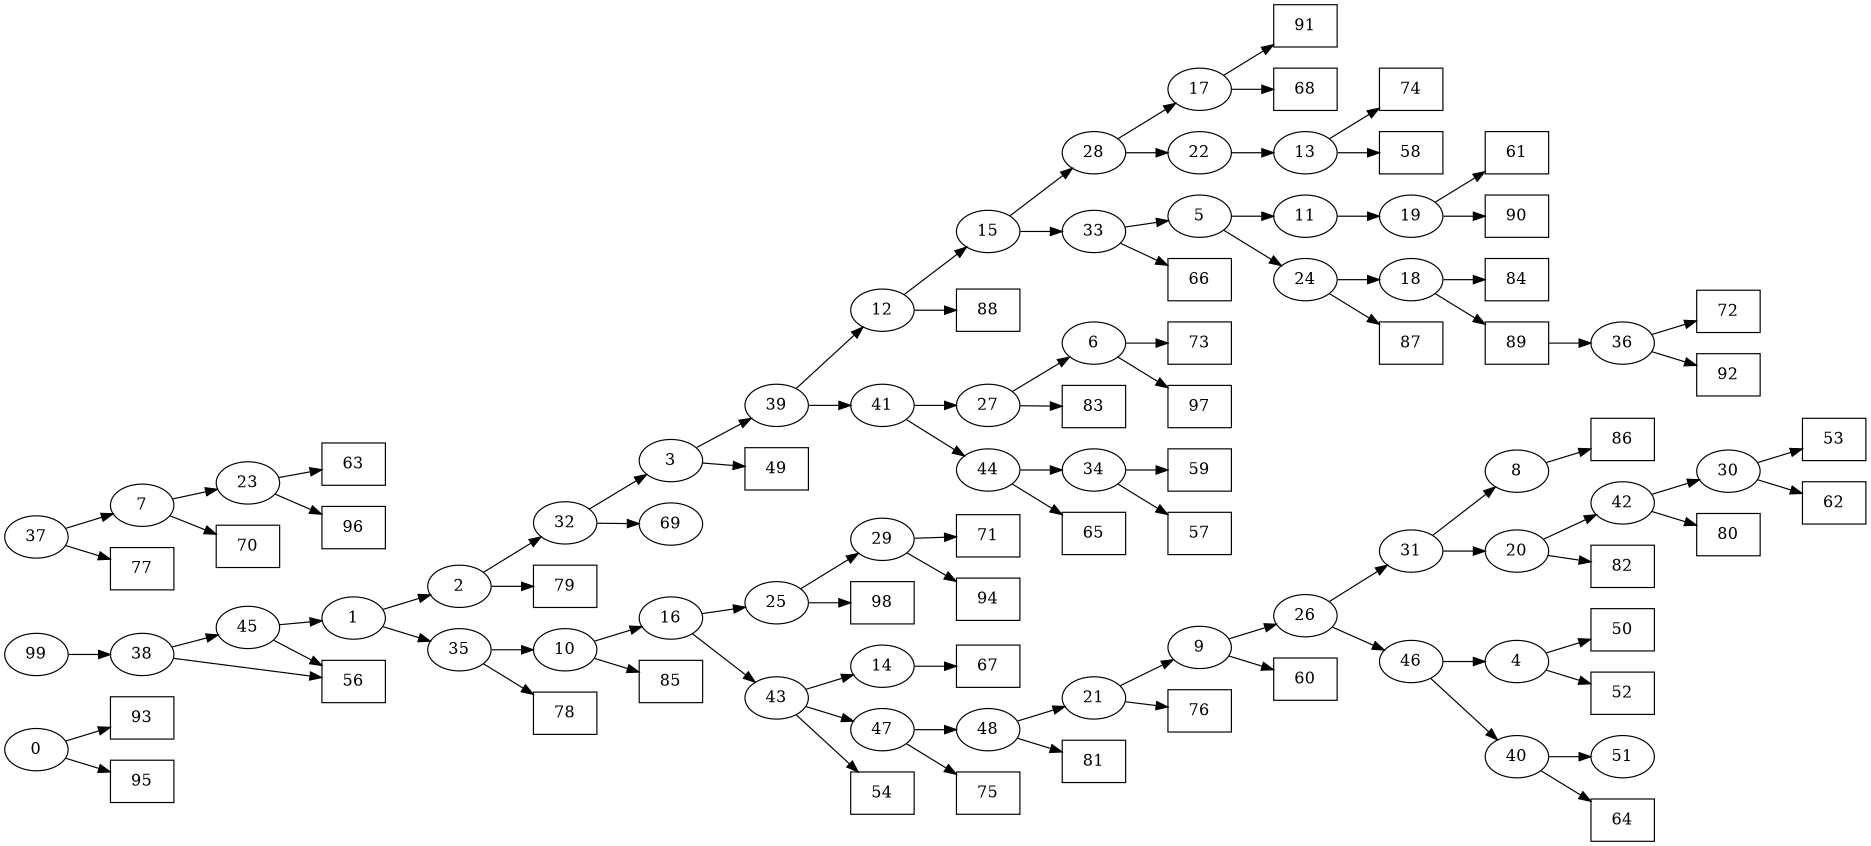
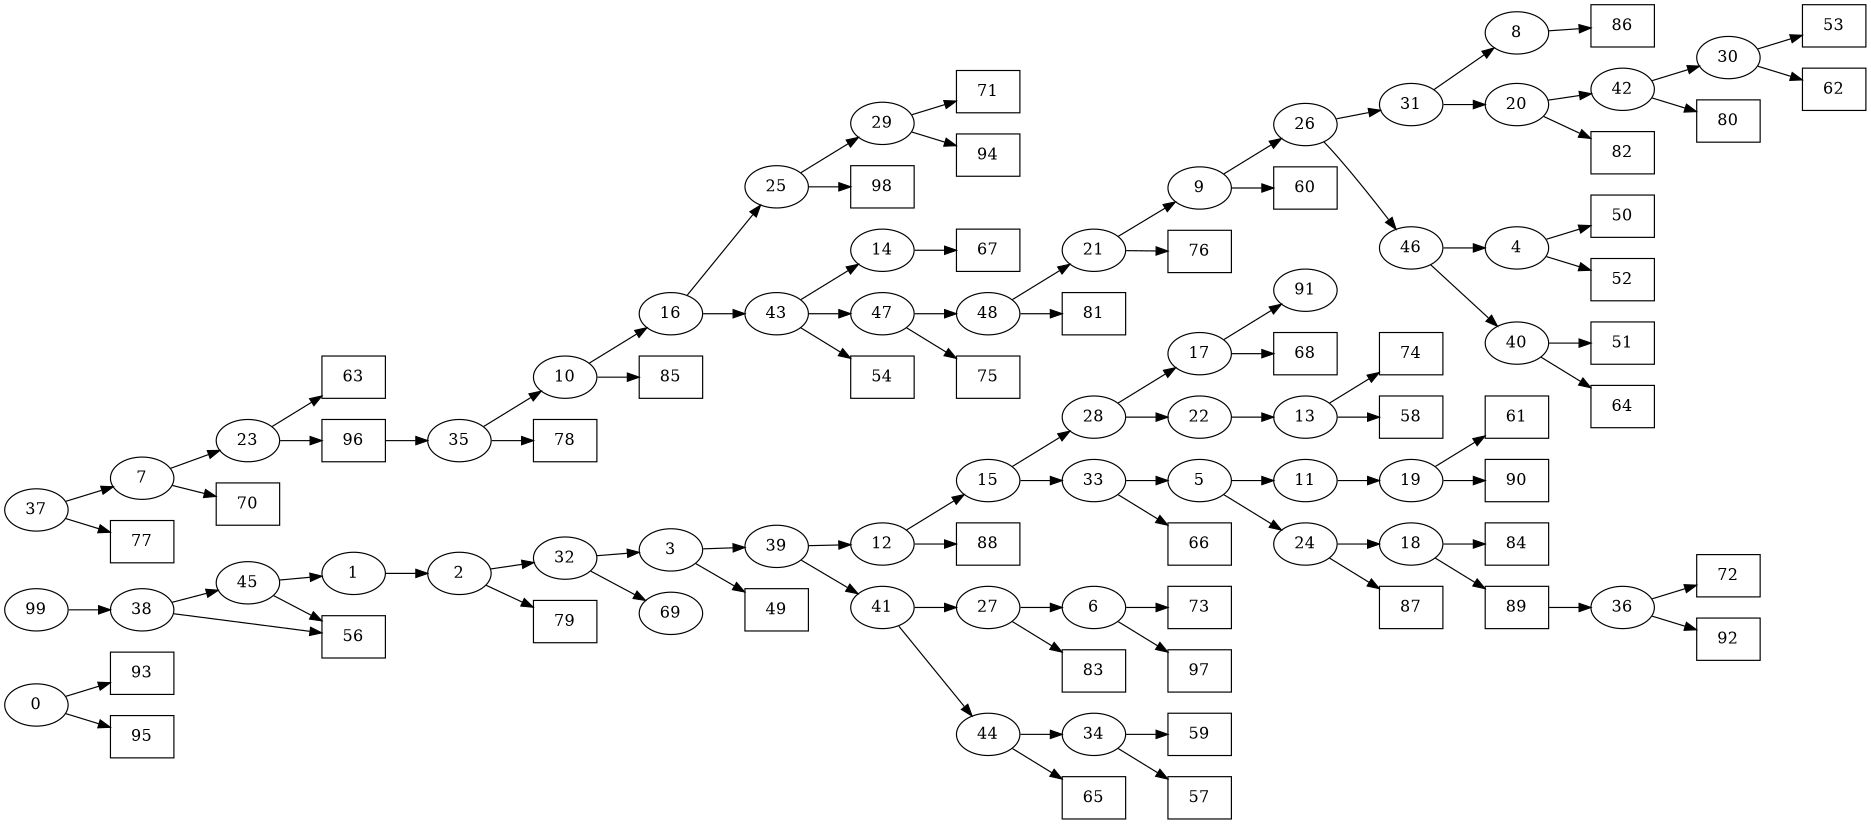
(1305, 26) -> (1305, 290)
(401, 632) -> (401, 441)
(1623, 757) -> (1623, 343)
